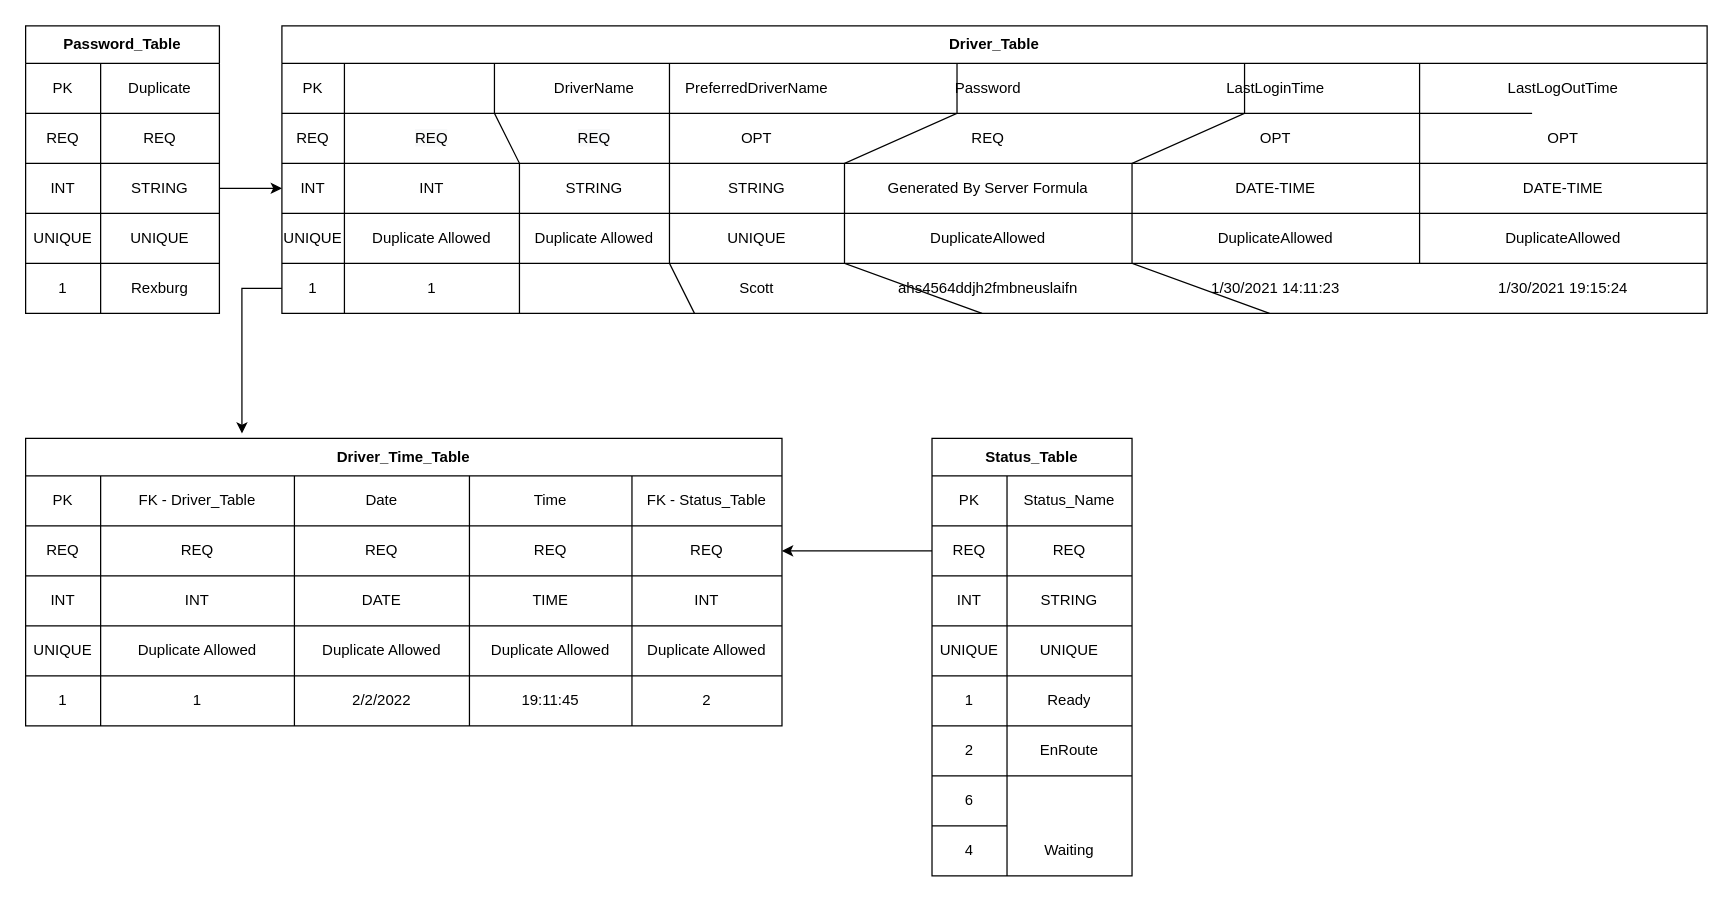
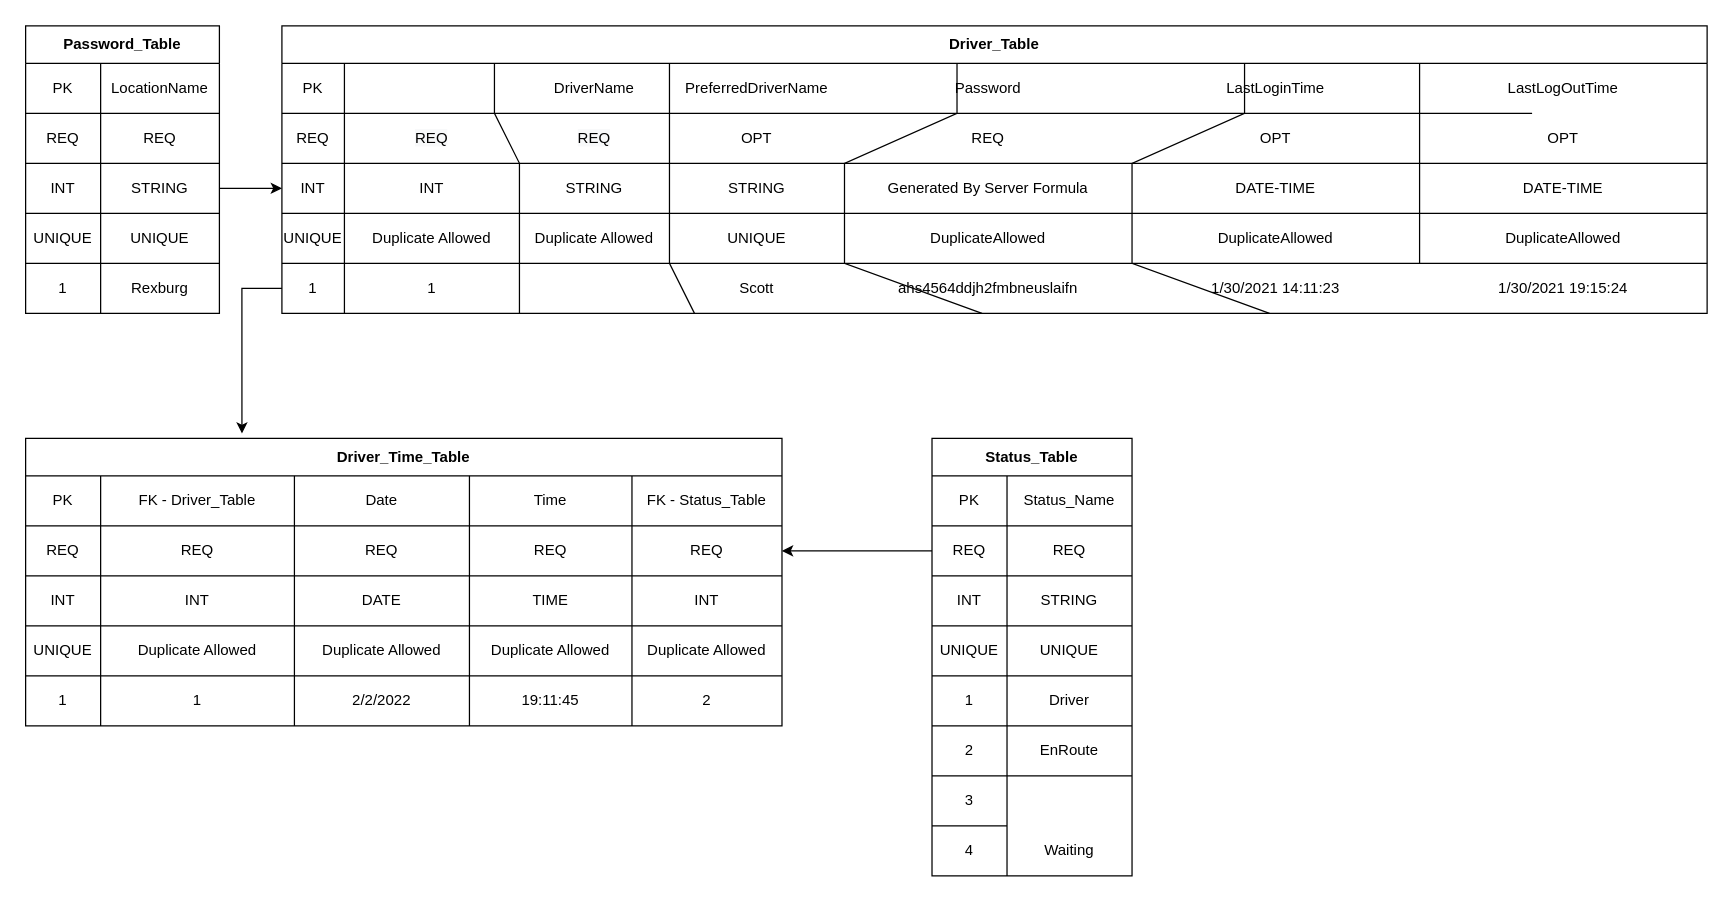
(160, 88) -> (160, 88)
(1069, 701) -> (1069, 701)
(969, 801) -> (969, 801)
